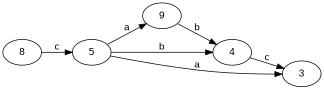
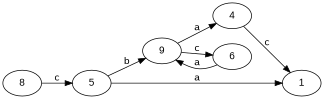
(127, 28) -> (127, 61)
(197, 28) -> (197, 28)
(158, 52) -> none
none -> (232, 57)
(302, 74) -> (302, 83)
